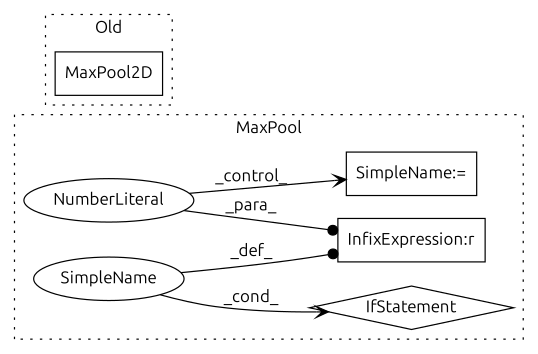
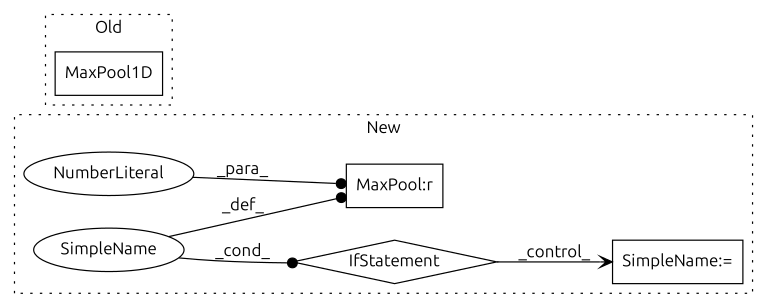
(109, 74) -> (109, 74)
(269, 129) -> (384, 129)
(262, 187) -> (548, 262)
(412, 240) -> (395, 186)
(238, 309) -> (233, 262)
